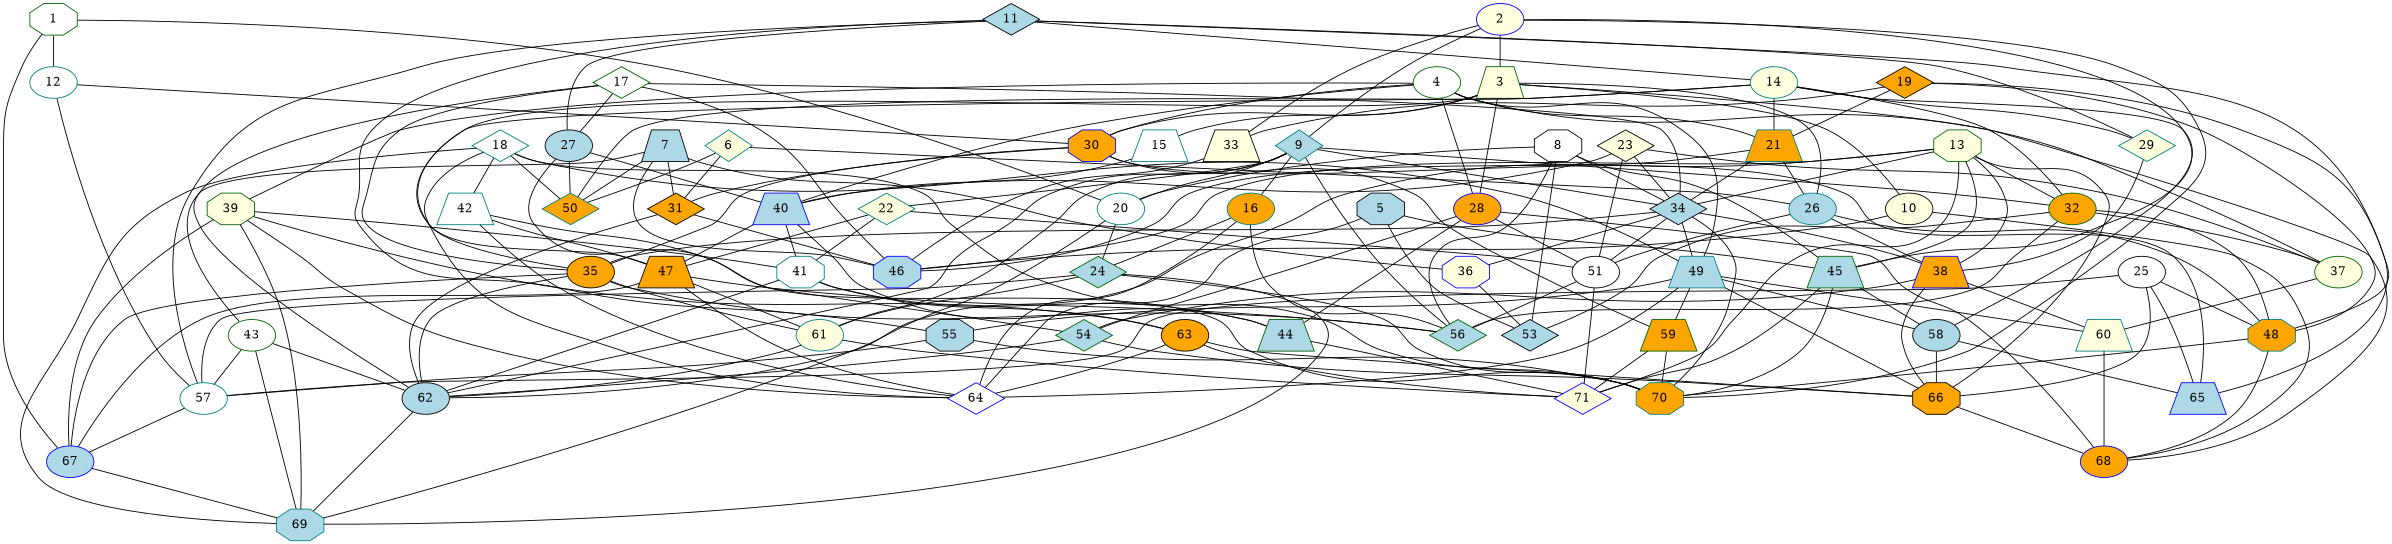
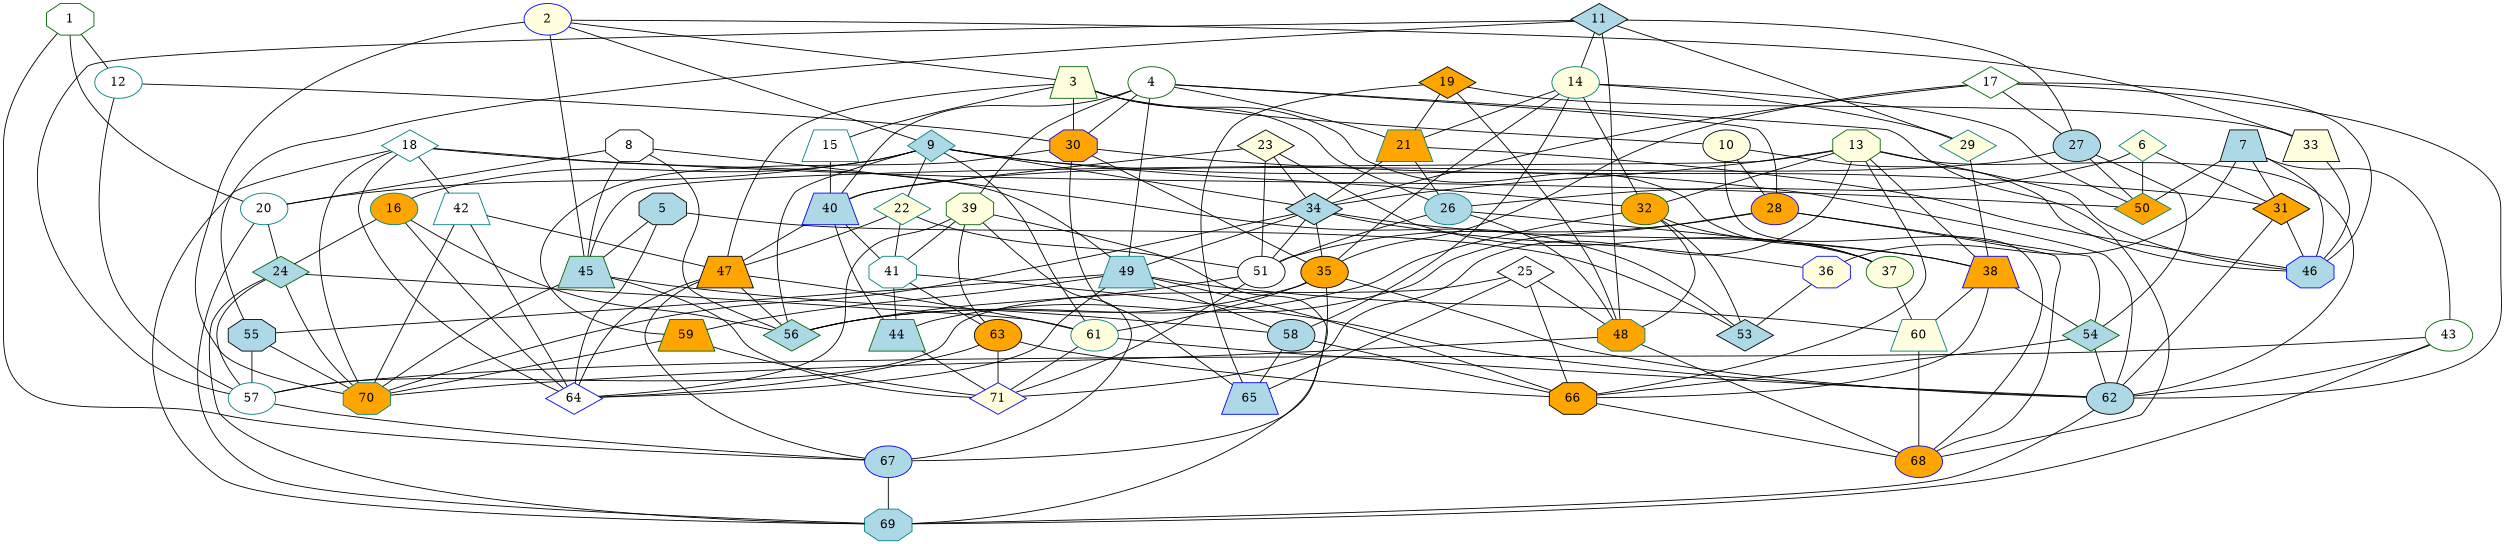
(1489, 143) -> (1751, 177)
(1625, 181) -> none
(2142, 272) -> (1526, 272)
